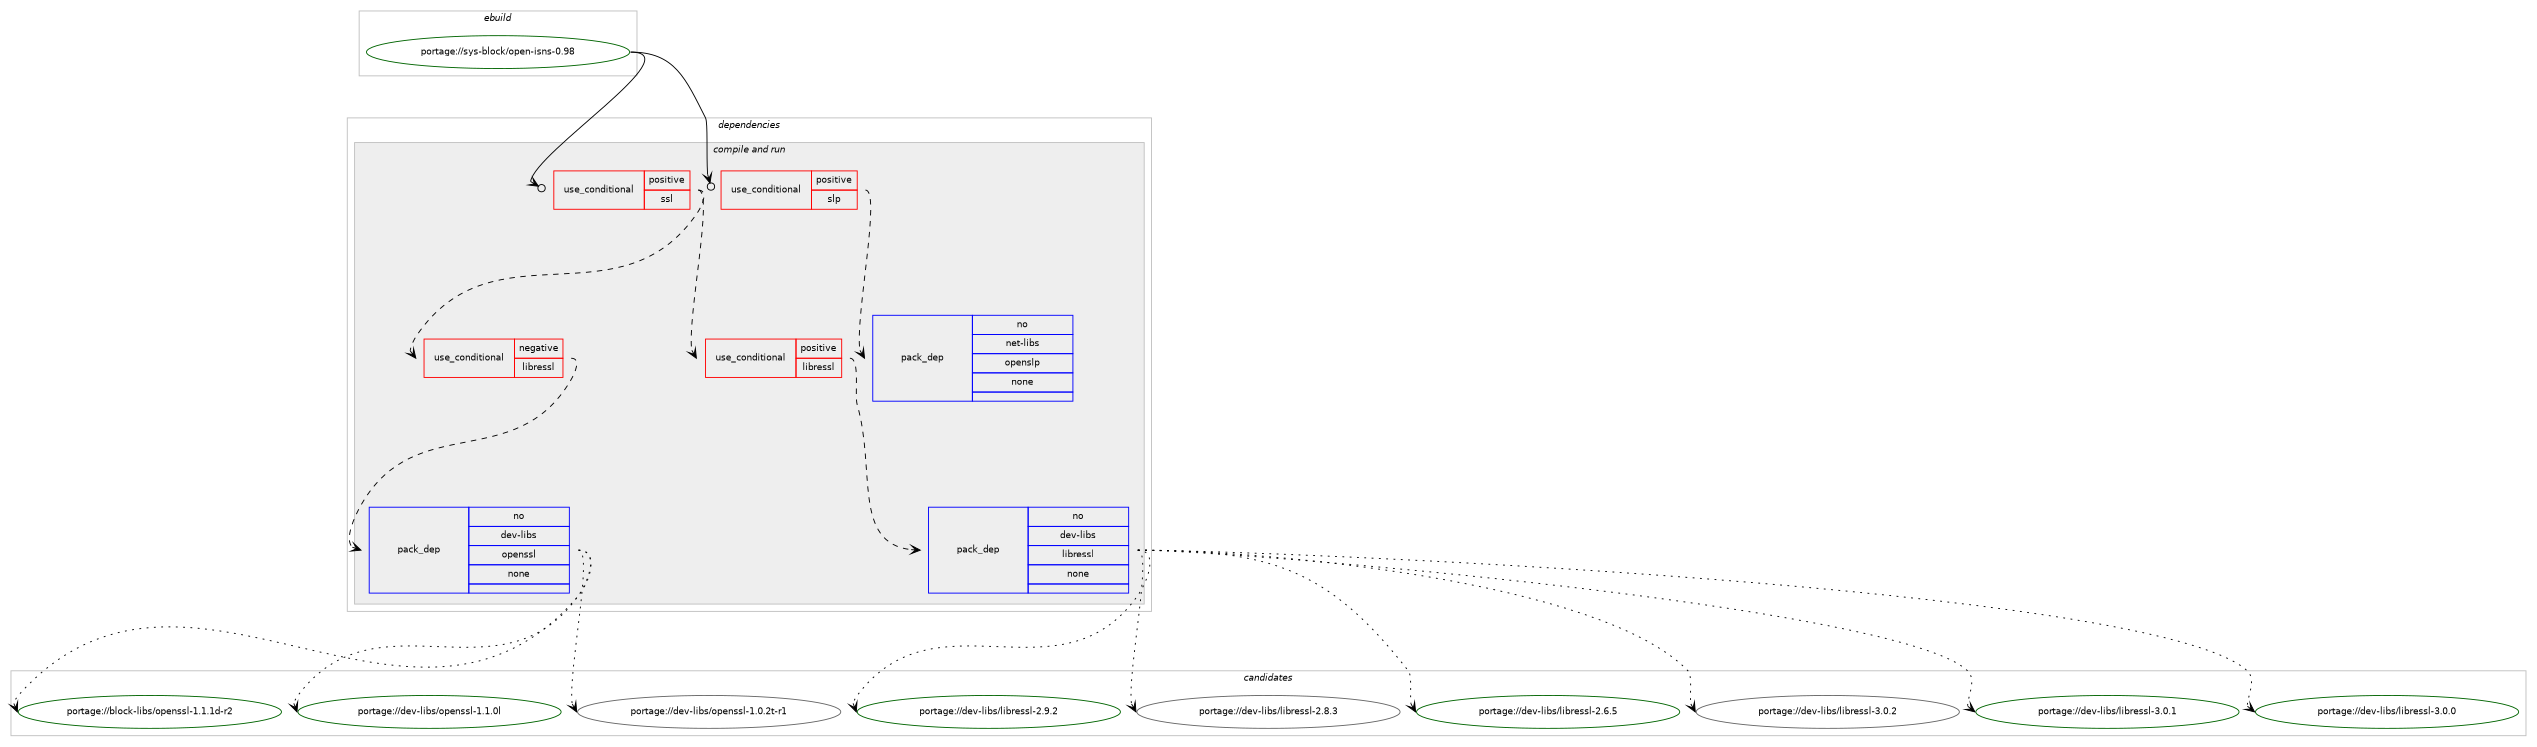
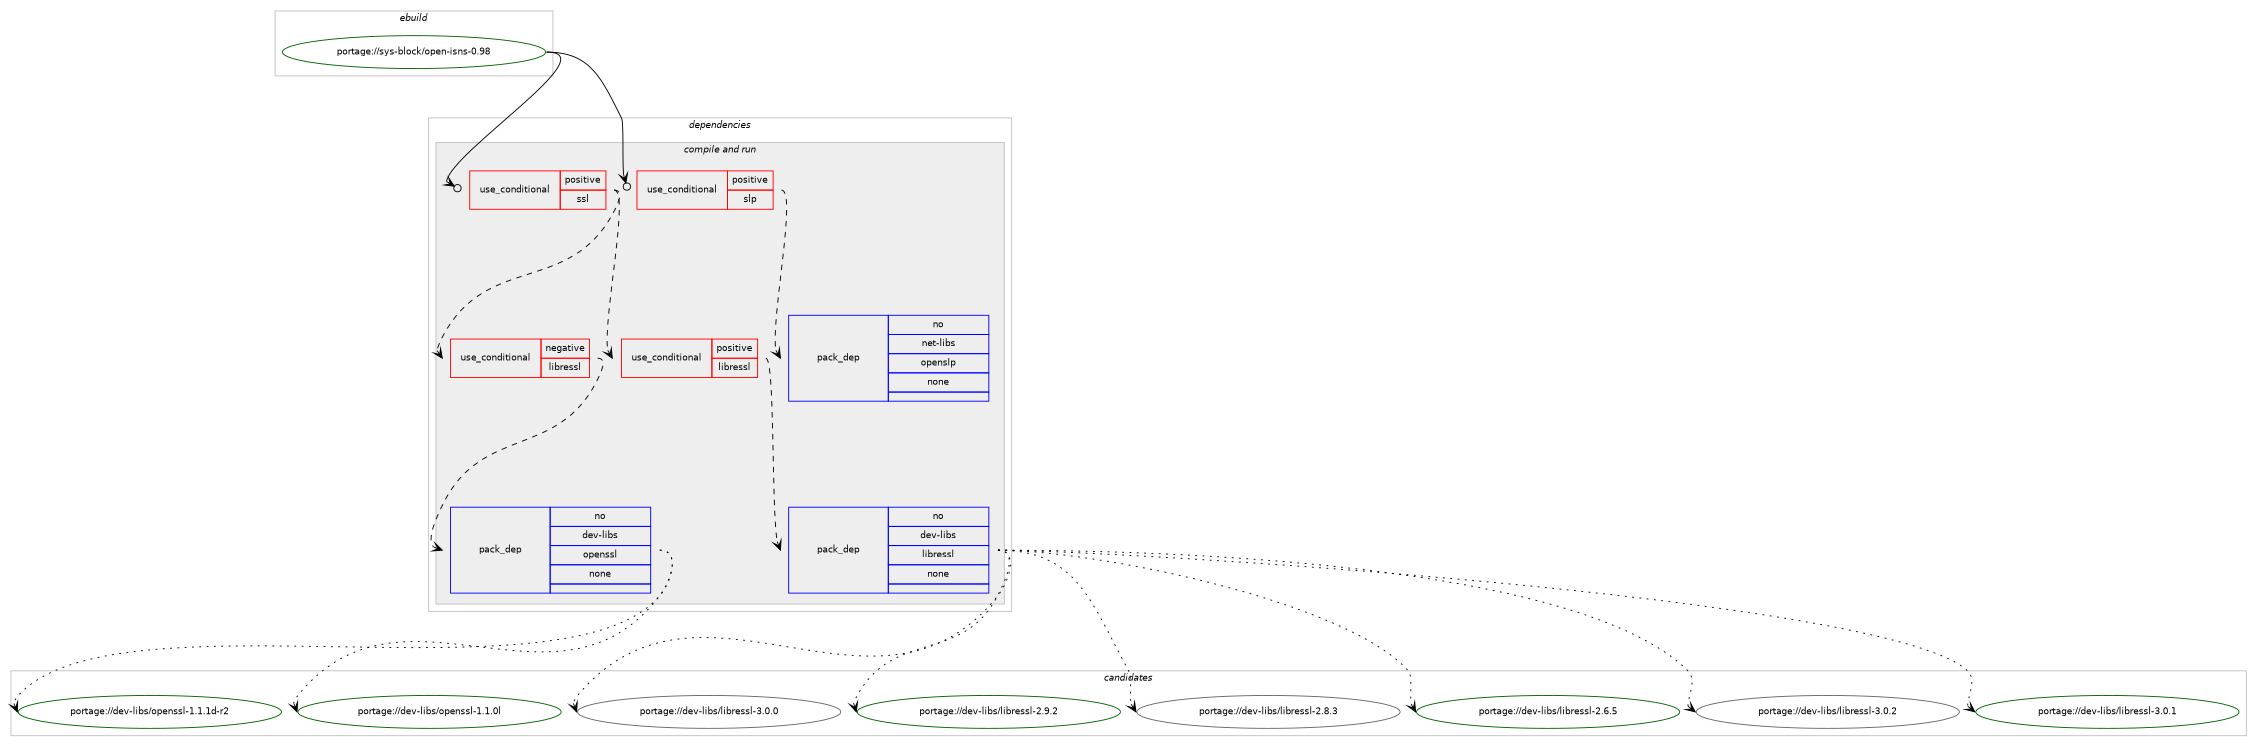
(150, 712) -> (150, 712)
(709, 712) -> none
(2387, 712) -> (709, 712)
